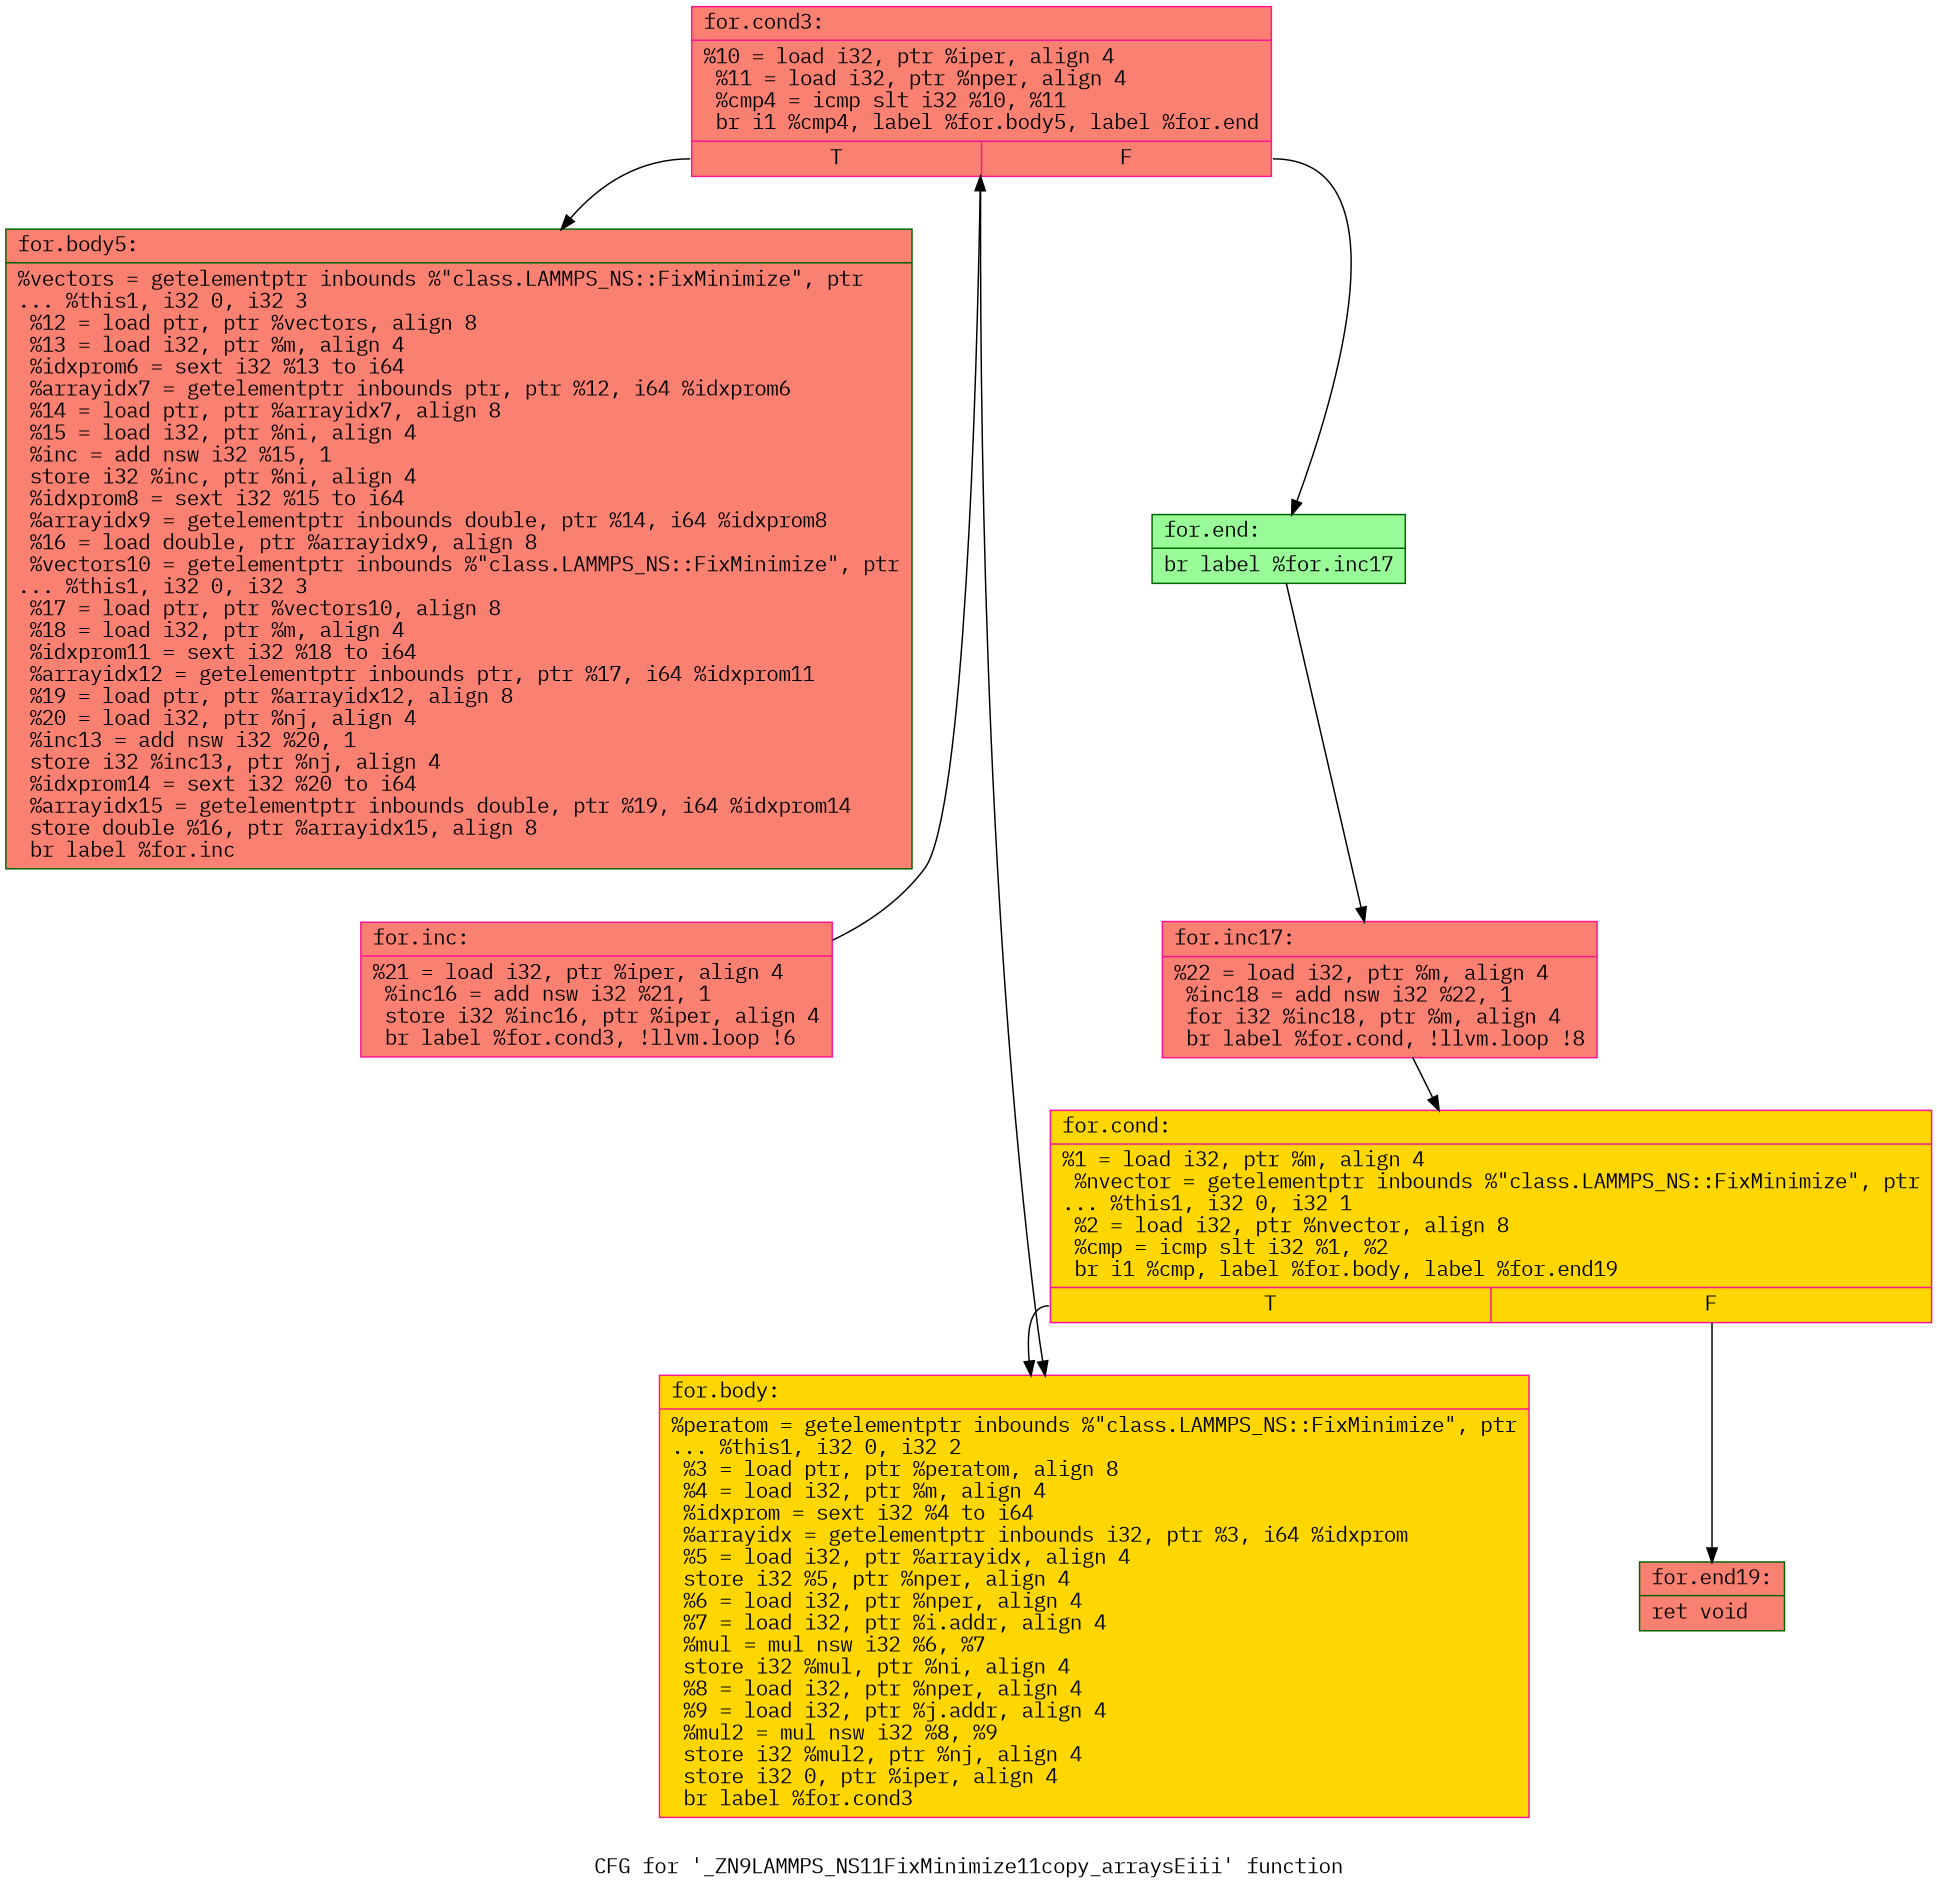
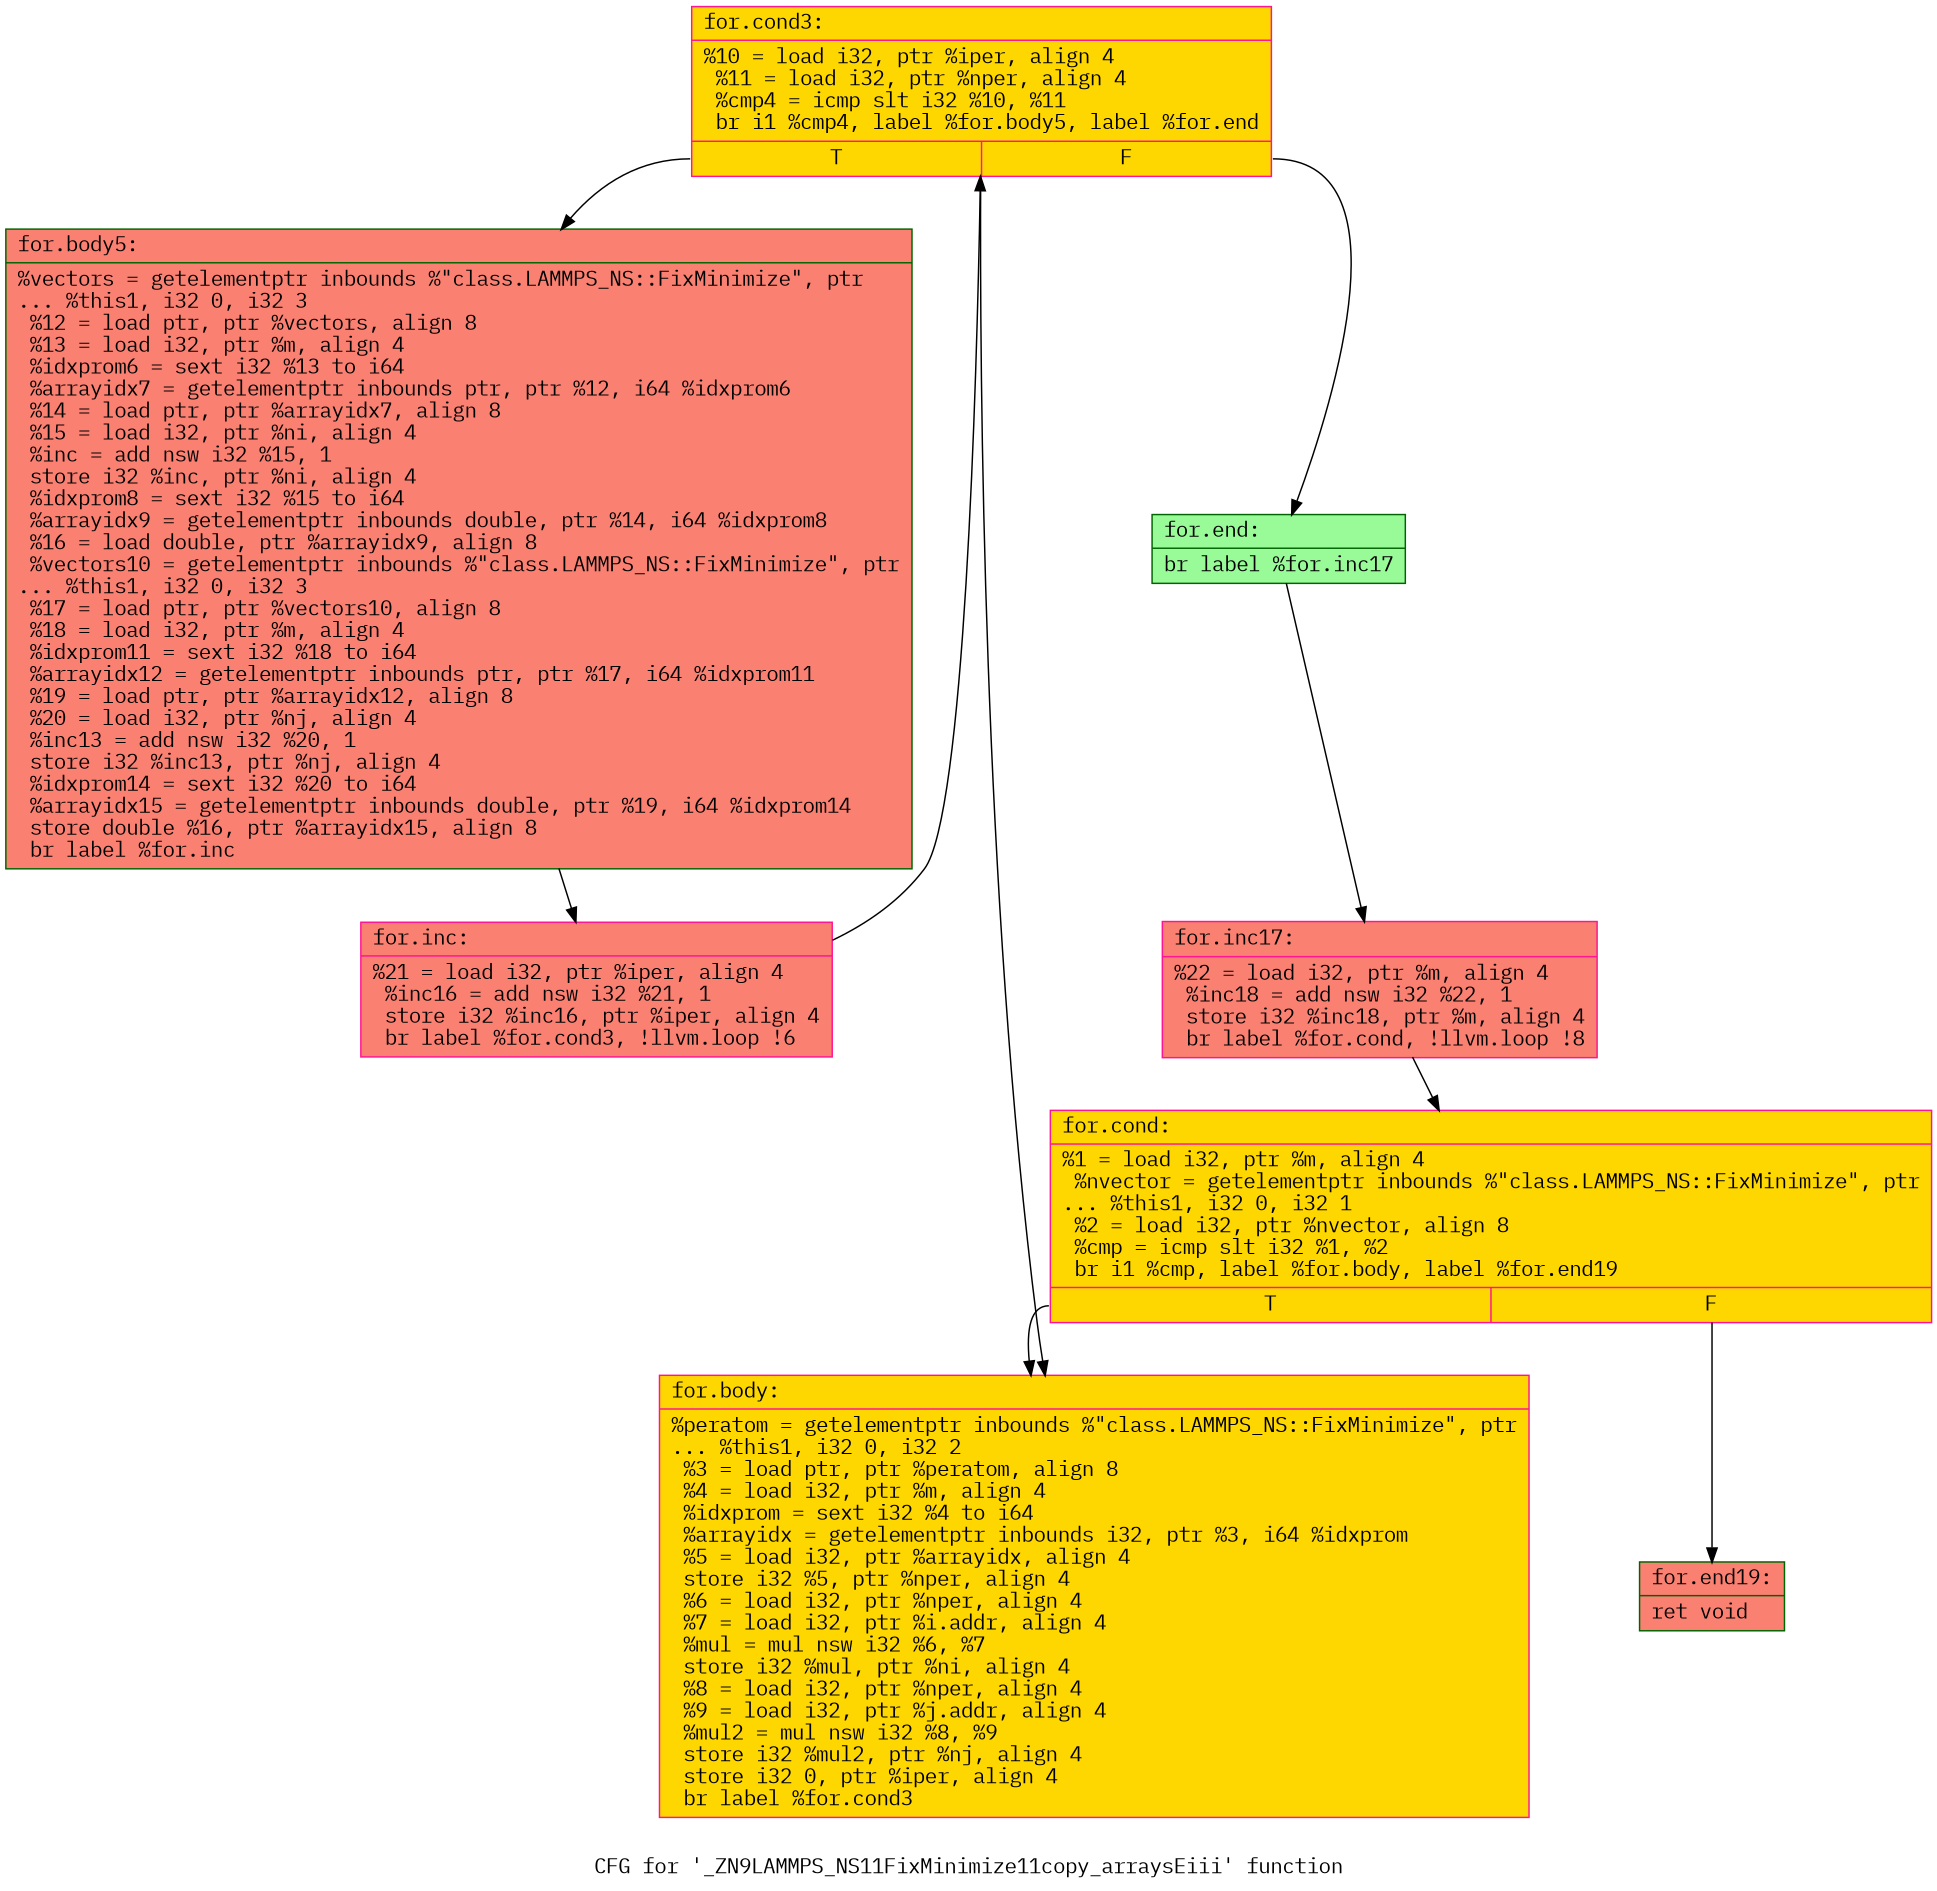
(982, 91) -> (982, 91)
none -> (565, 888)
(1368, 1017) -> (1380, 1017)
